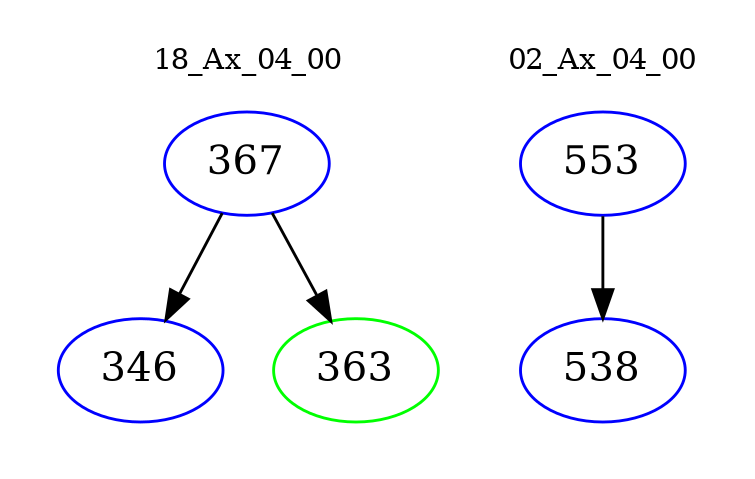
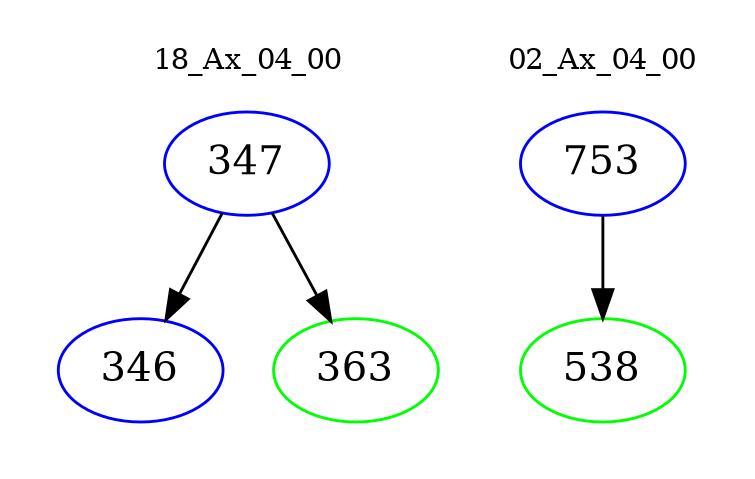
(247, 164) -> (247, 164)
(603, 164) -> (603, 164)
(603, 370) -> (603, 370)
